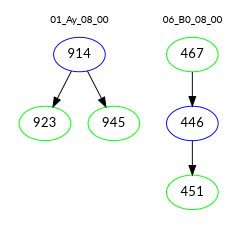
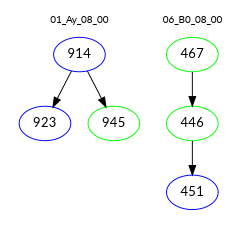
(45, 123) -> (45, 123)
(192, 123) -> (192, 123)
(192, 192) -> (192, 192)
